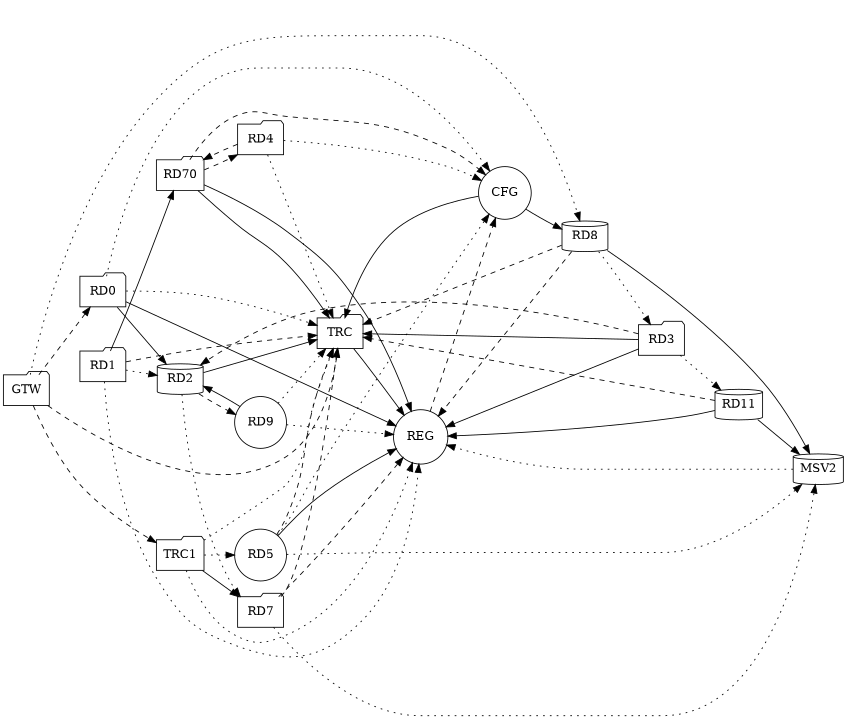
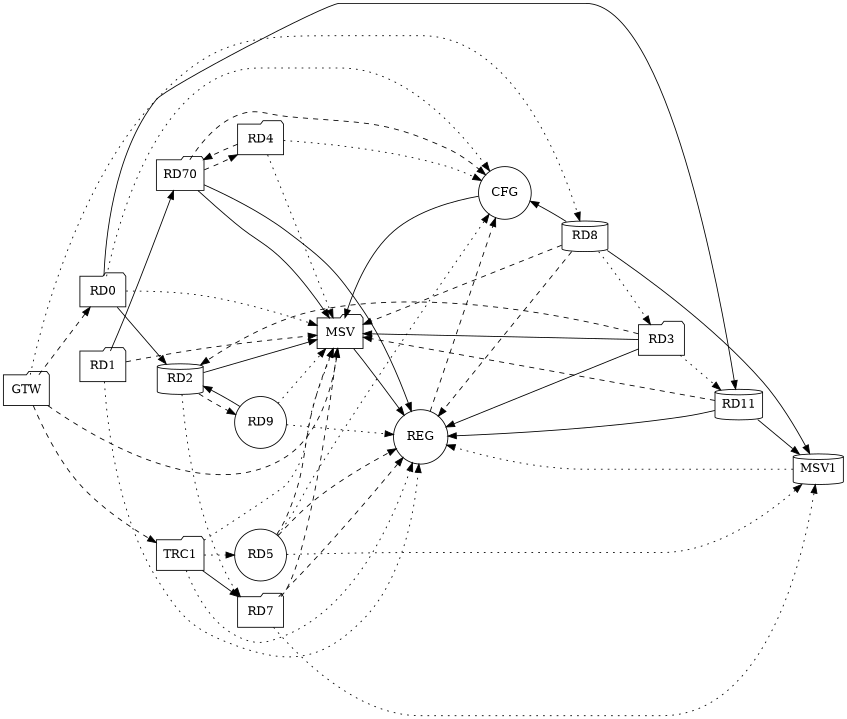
(540, 218) -> (552, 213)
(340, 333) -> (340, 333)
(264, 365) -> (475, 3)
(137, 372) -> none
(818, 469) -> (818, 469)
(329, 489) -> (329, 489)
